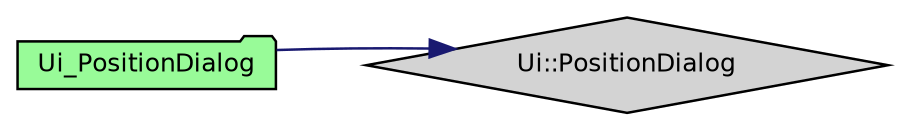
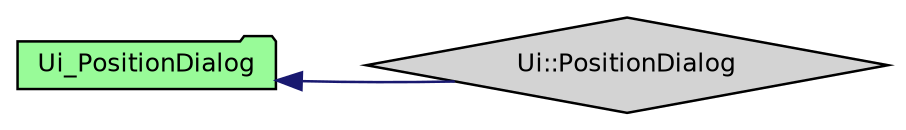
(353, 48) -> (379, 82)
